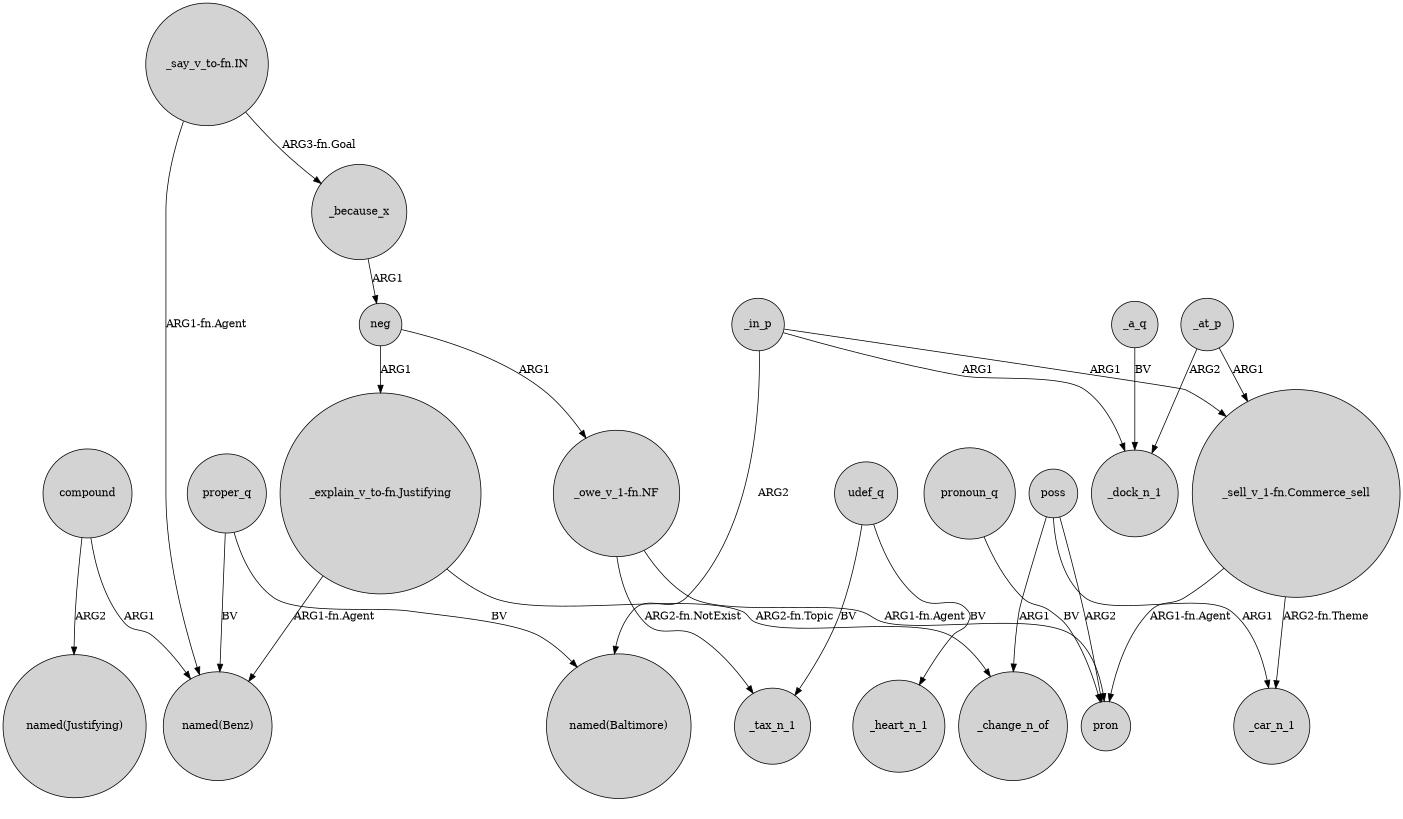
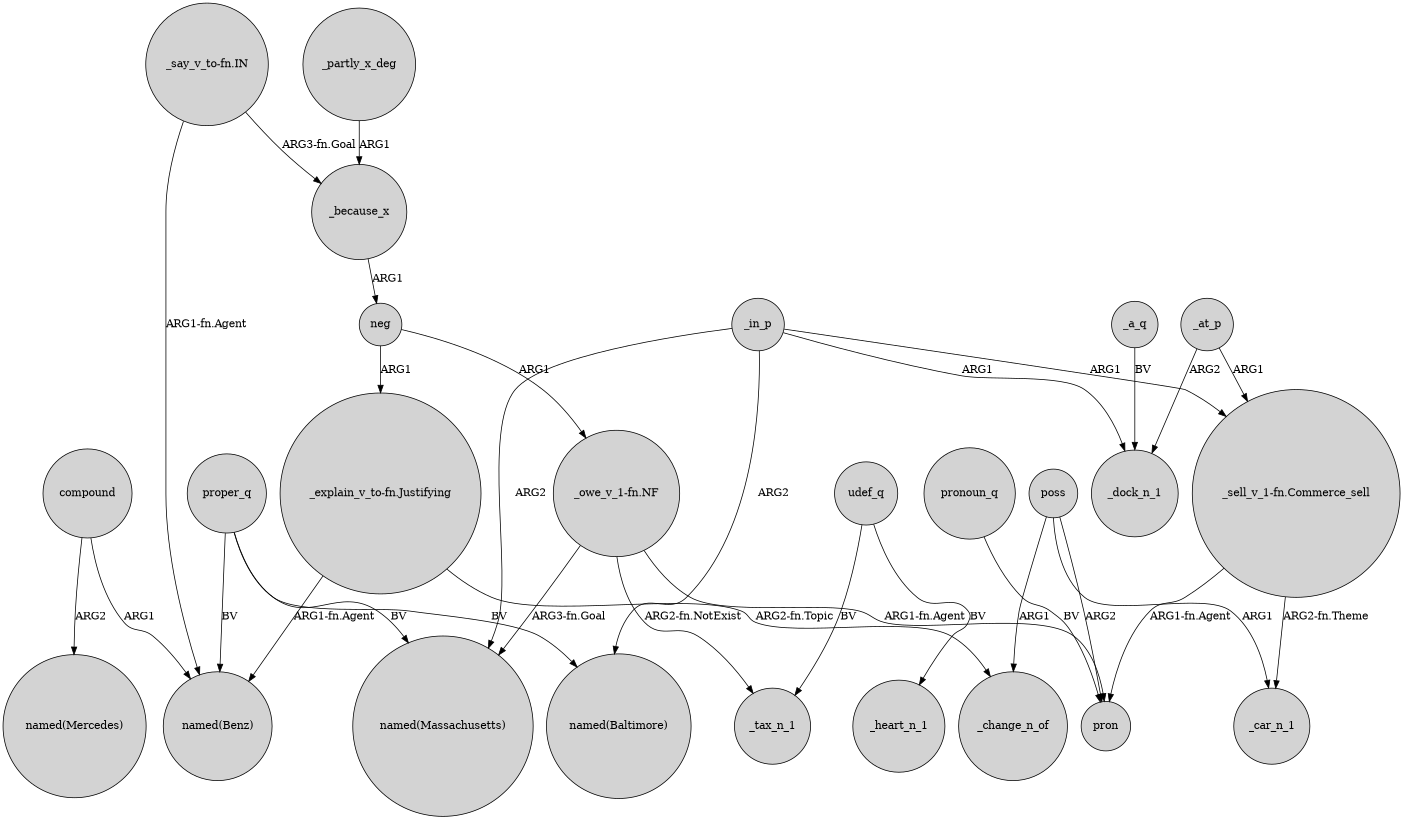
none -> (359, 64)
(75, 726) -> (75, 726)
none -> (443, 726)
